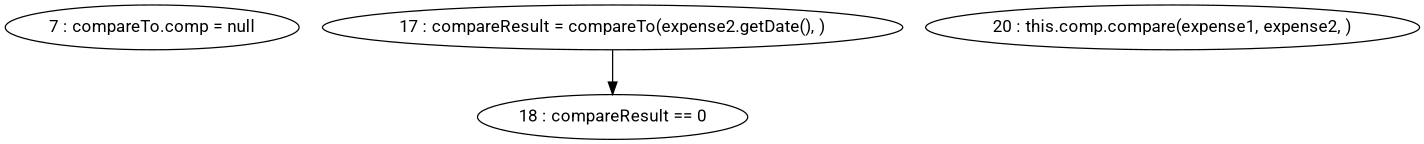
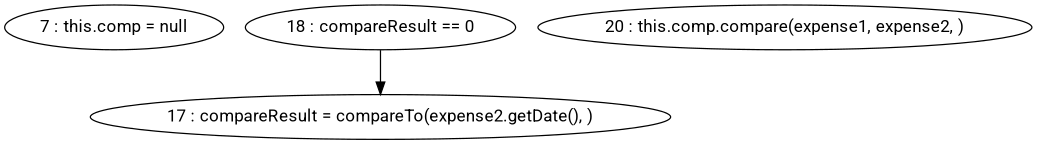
(152, 27) -> (114, 27)
(613, 66) -> (380, 66)
